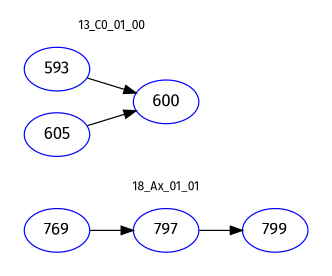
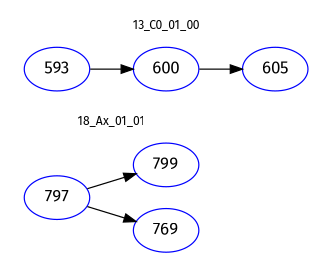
(106, 120) -> (215, 69)
(106, 230) -> (106, 212)
